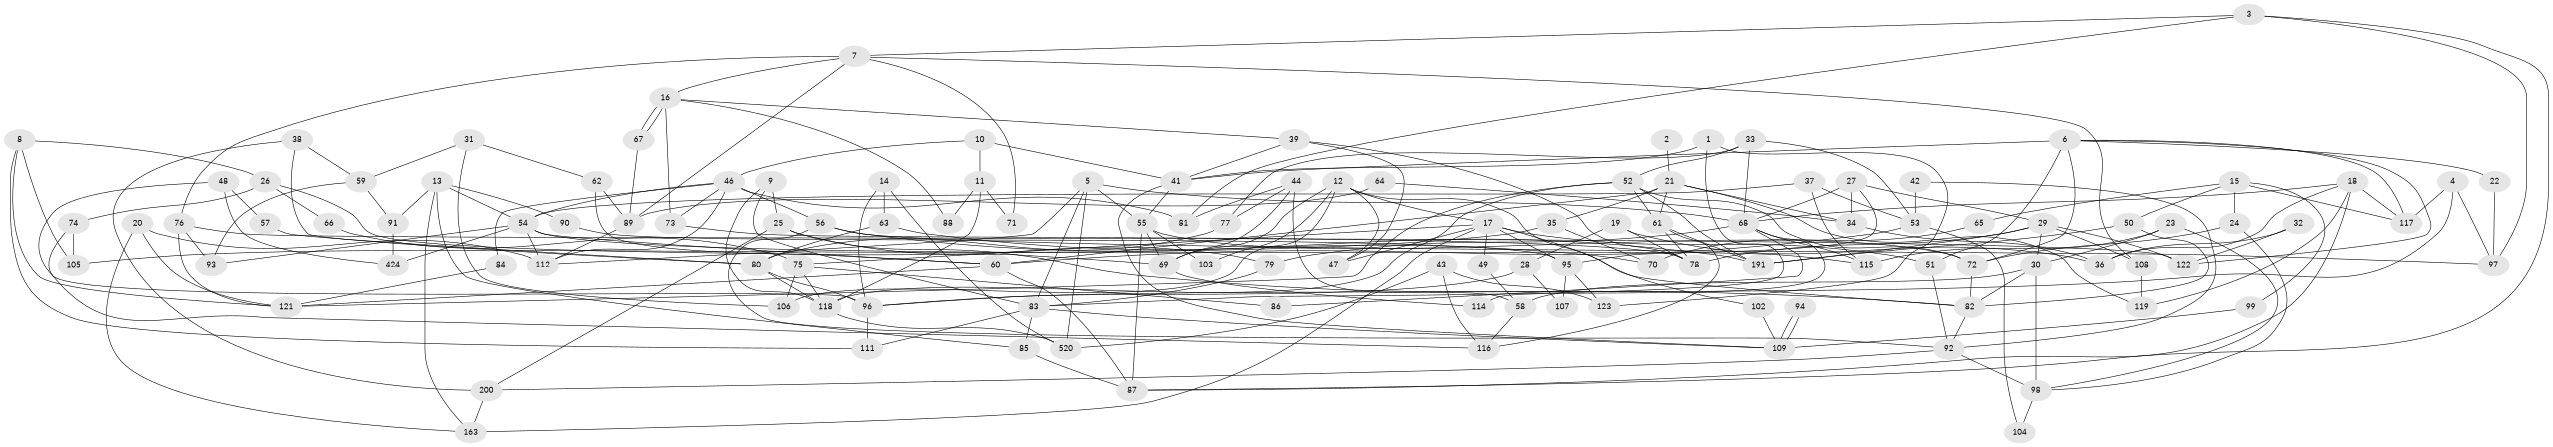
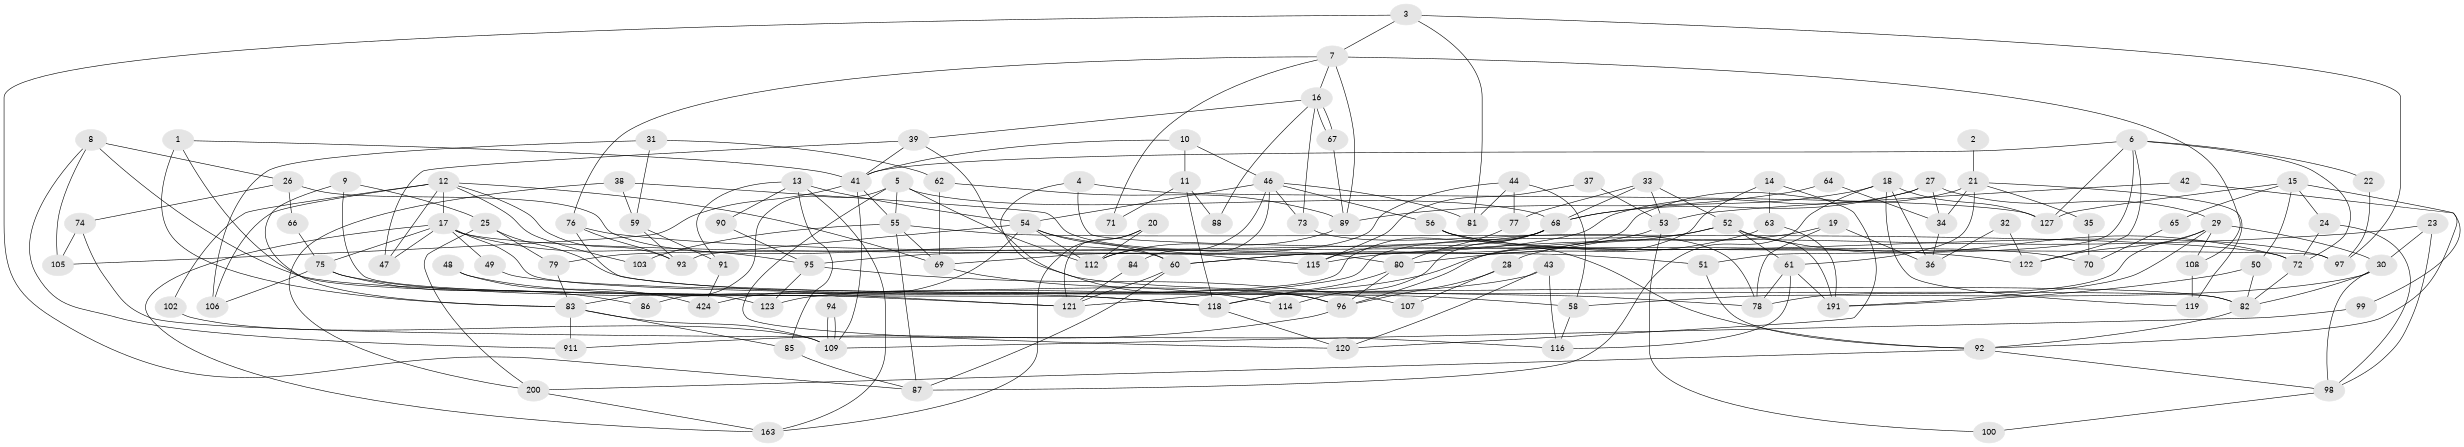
(1132, 194) -> none
(265, 224) -> none
(2406, 224) -> (2047, 224)
none -> (558, 237)
(814, 252) -> (461, 247)
(867, 349) -> (571, 349)
(1066, 349) -> (1343, 349)
(2020, 433) -> (1989, 433)
